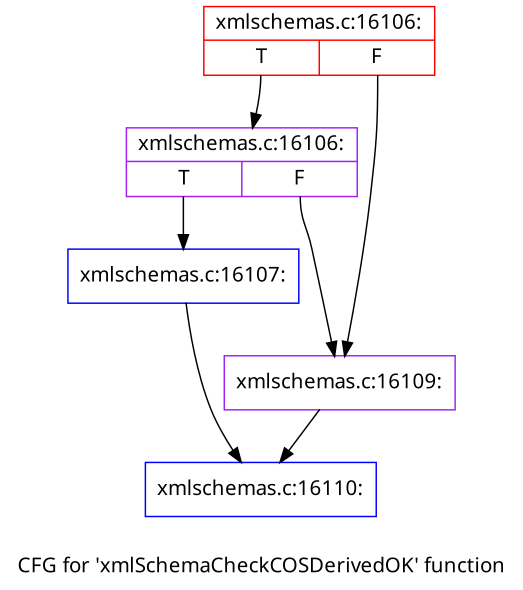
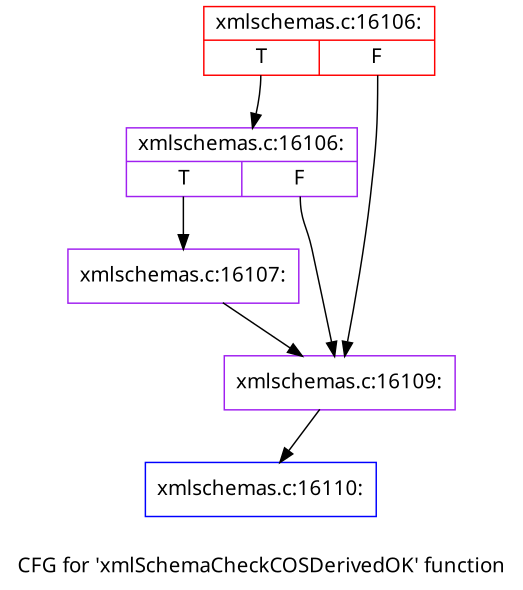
(183, 276) -> (183, 276)
(201, 379) -> (256, 325)
